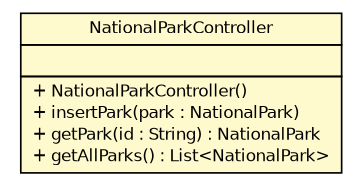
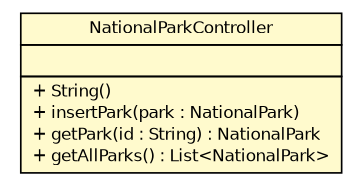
(140, 91) -> (72, 91)
